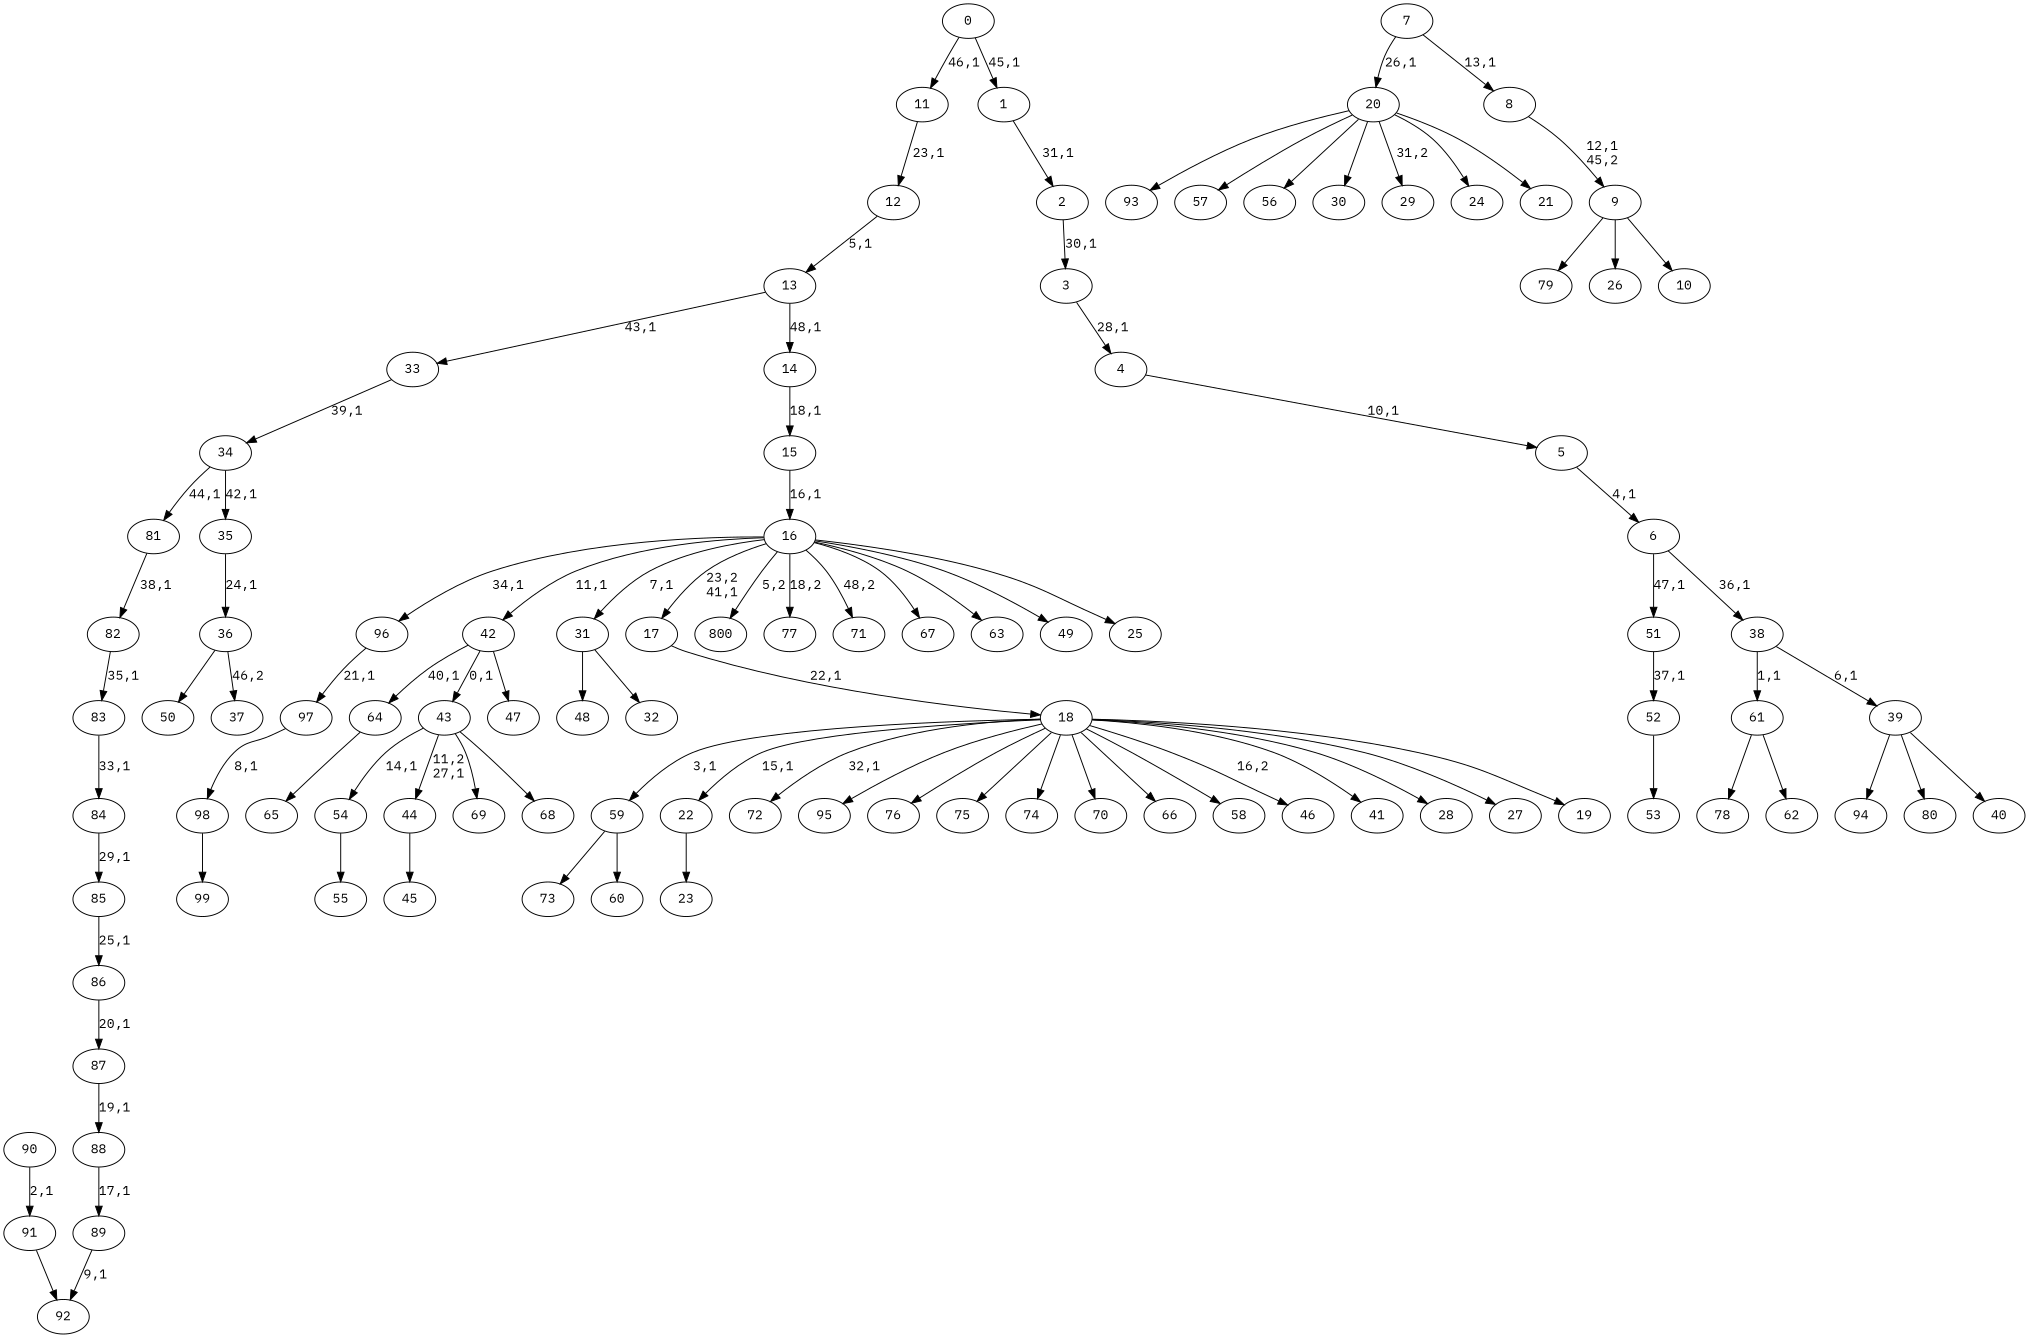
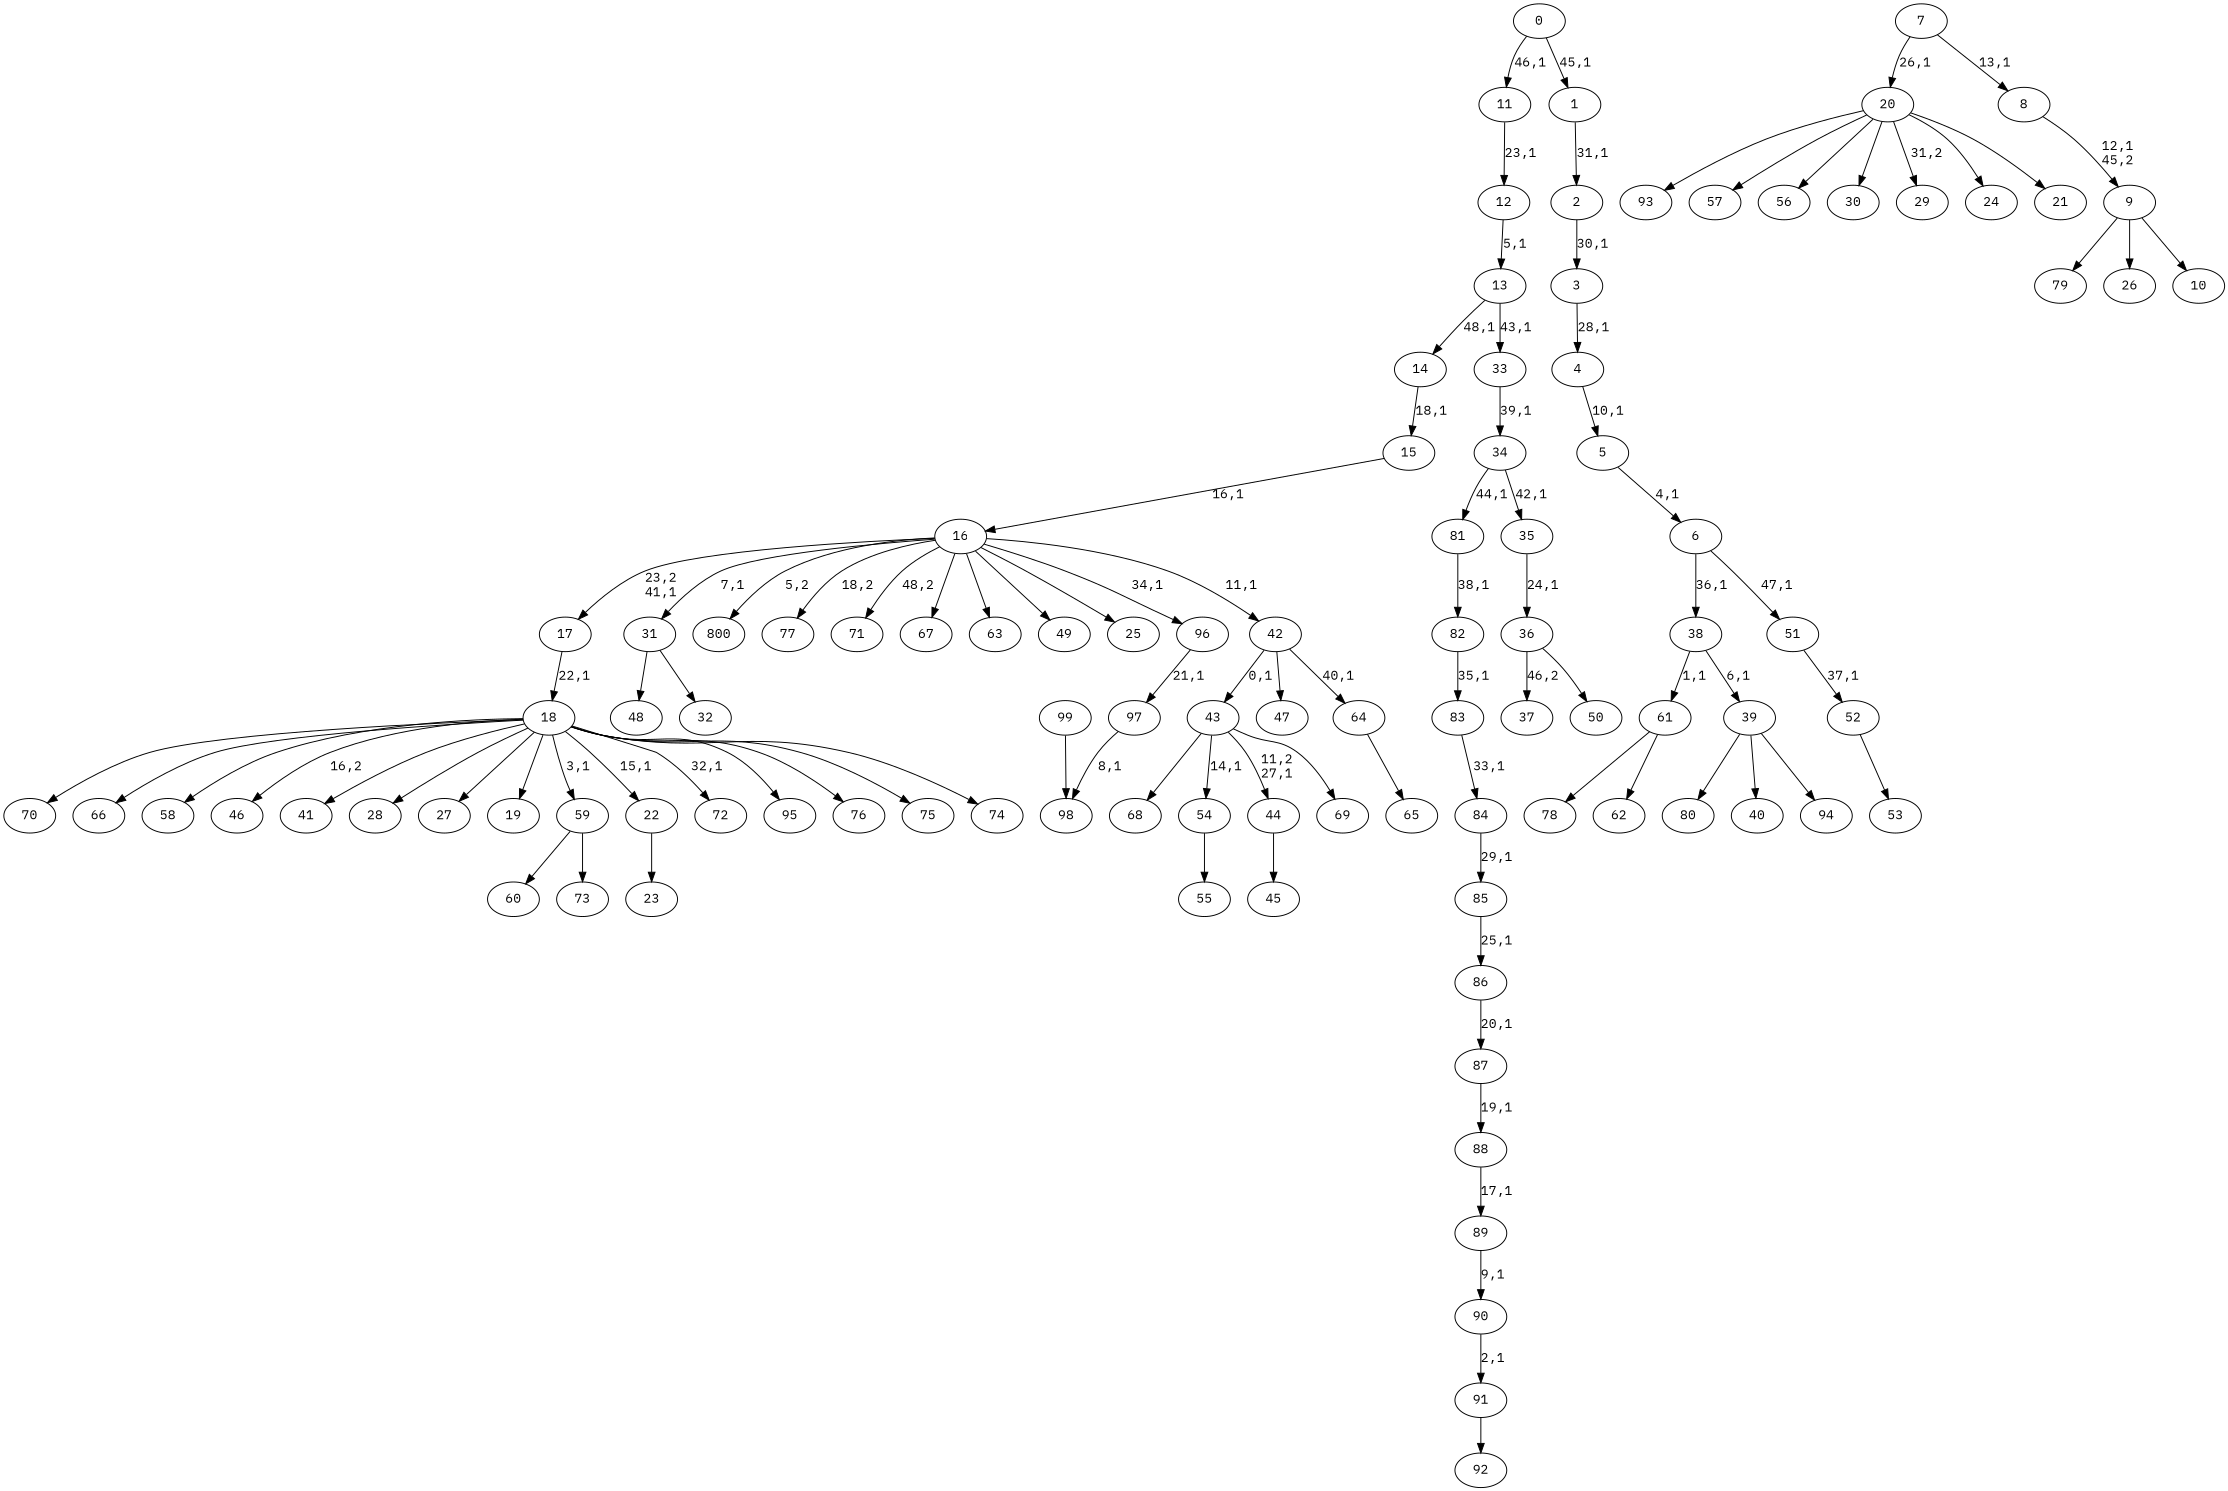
(203, 853) -> (1066, 762)
(83, 1270) -> (1481, 1270)
